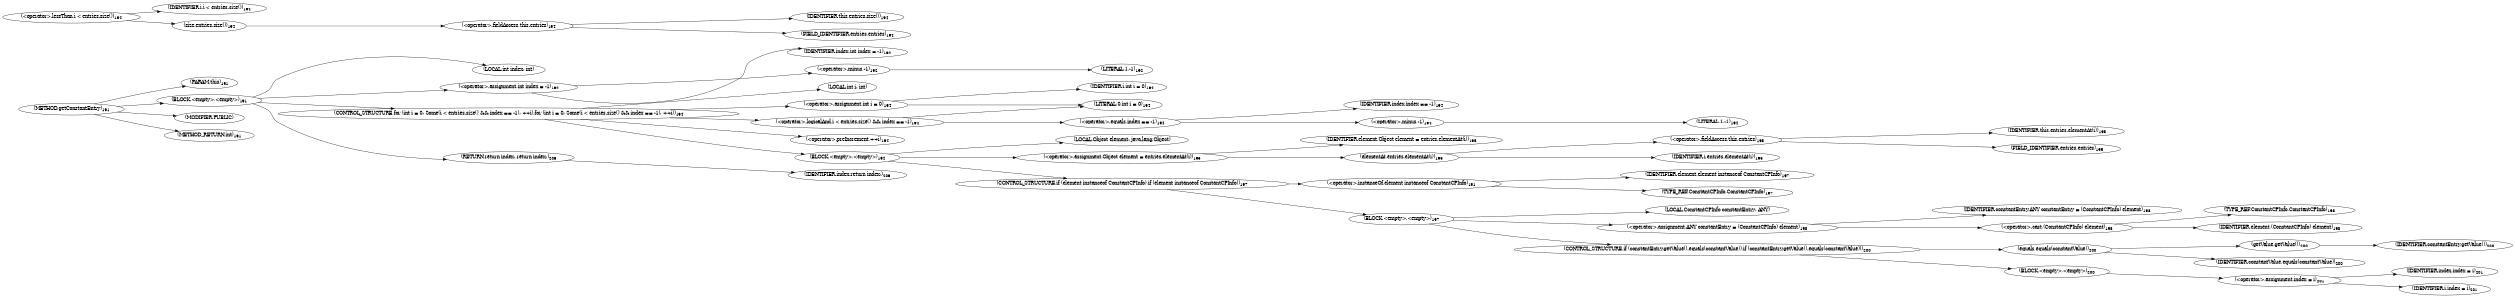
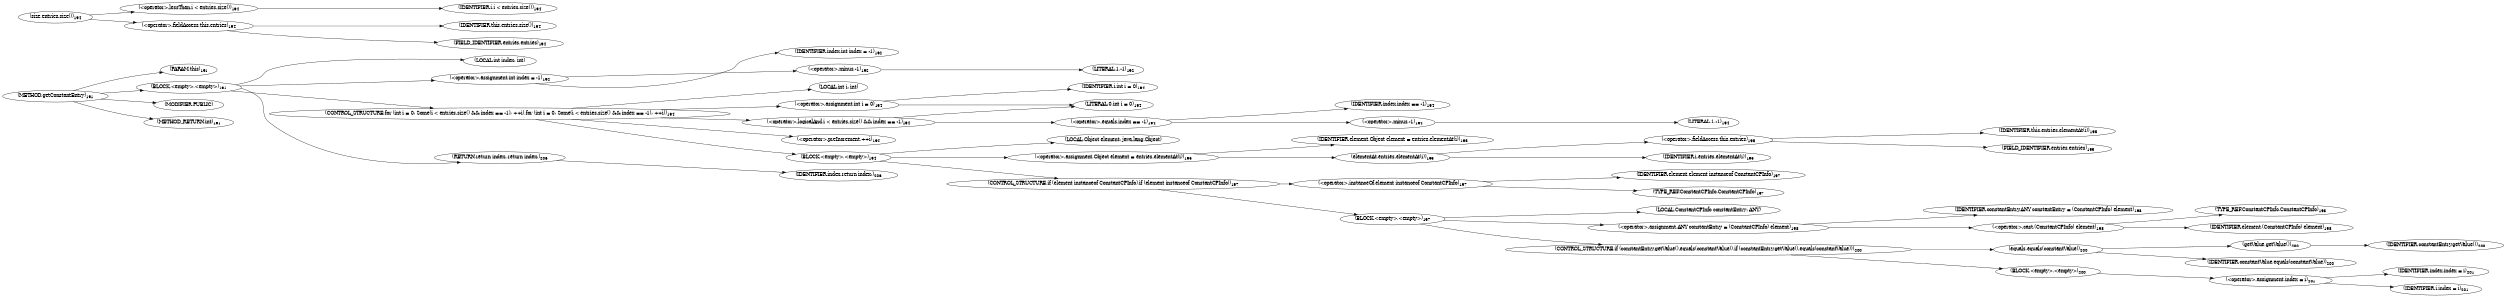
(149, 22) -> (110, 14)
(1472, 183) -> (1463, 183)
